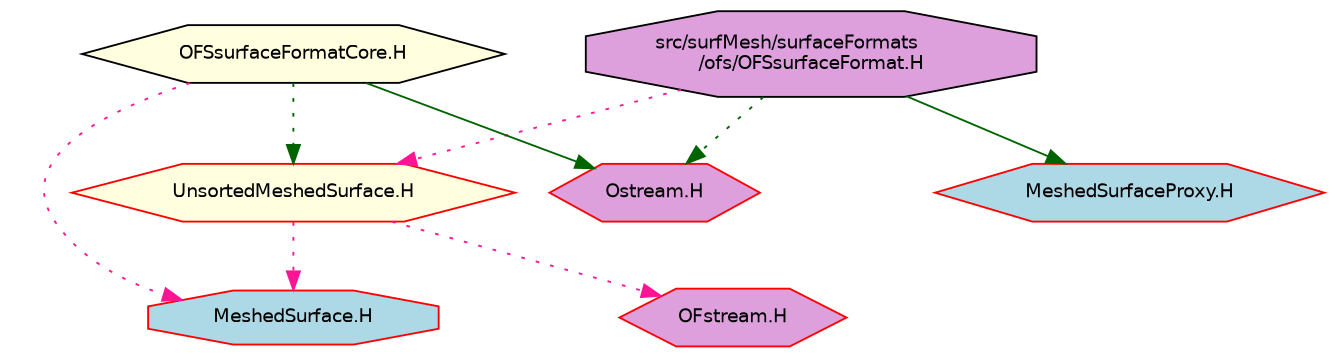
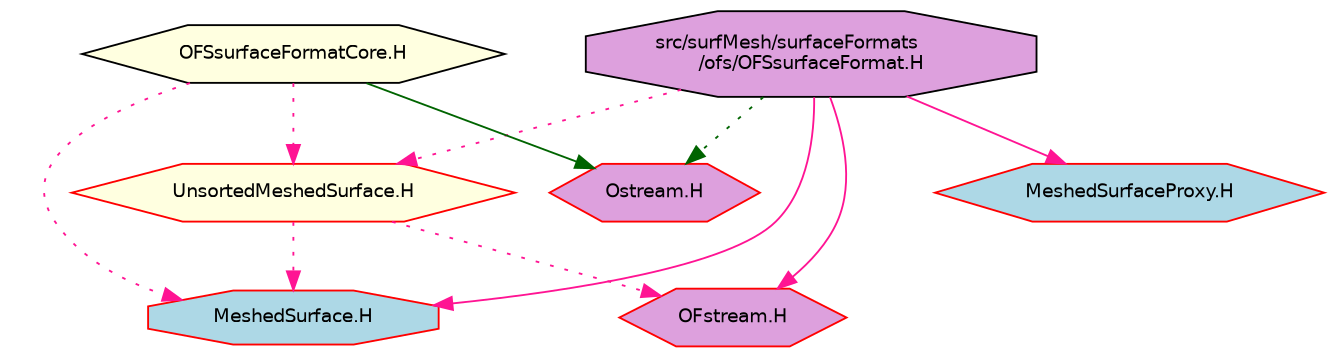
(293, 114) -> (293, 114)
(977, 126) -> (977, 126)
none -> (845, 195)
none -> (684, 264)
